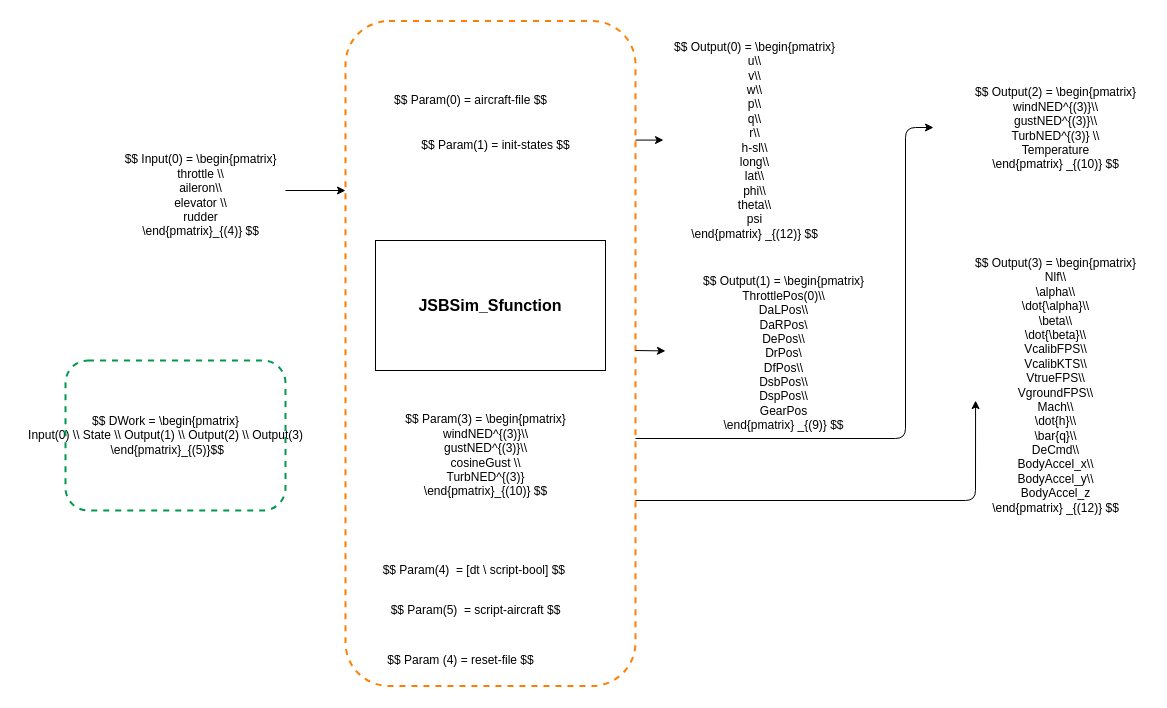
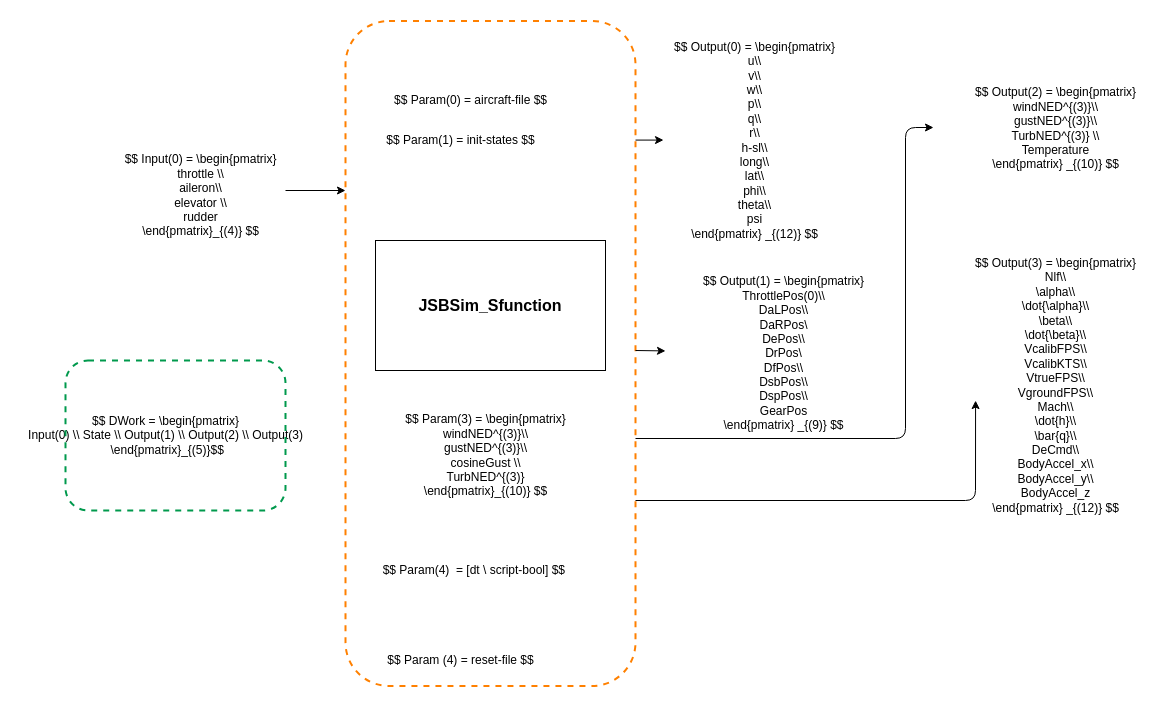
(496, 146) -> (461, 141)
(476, 611) -> none
